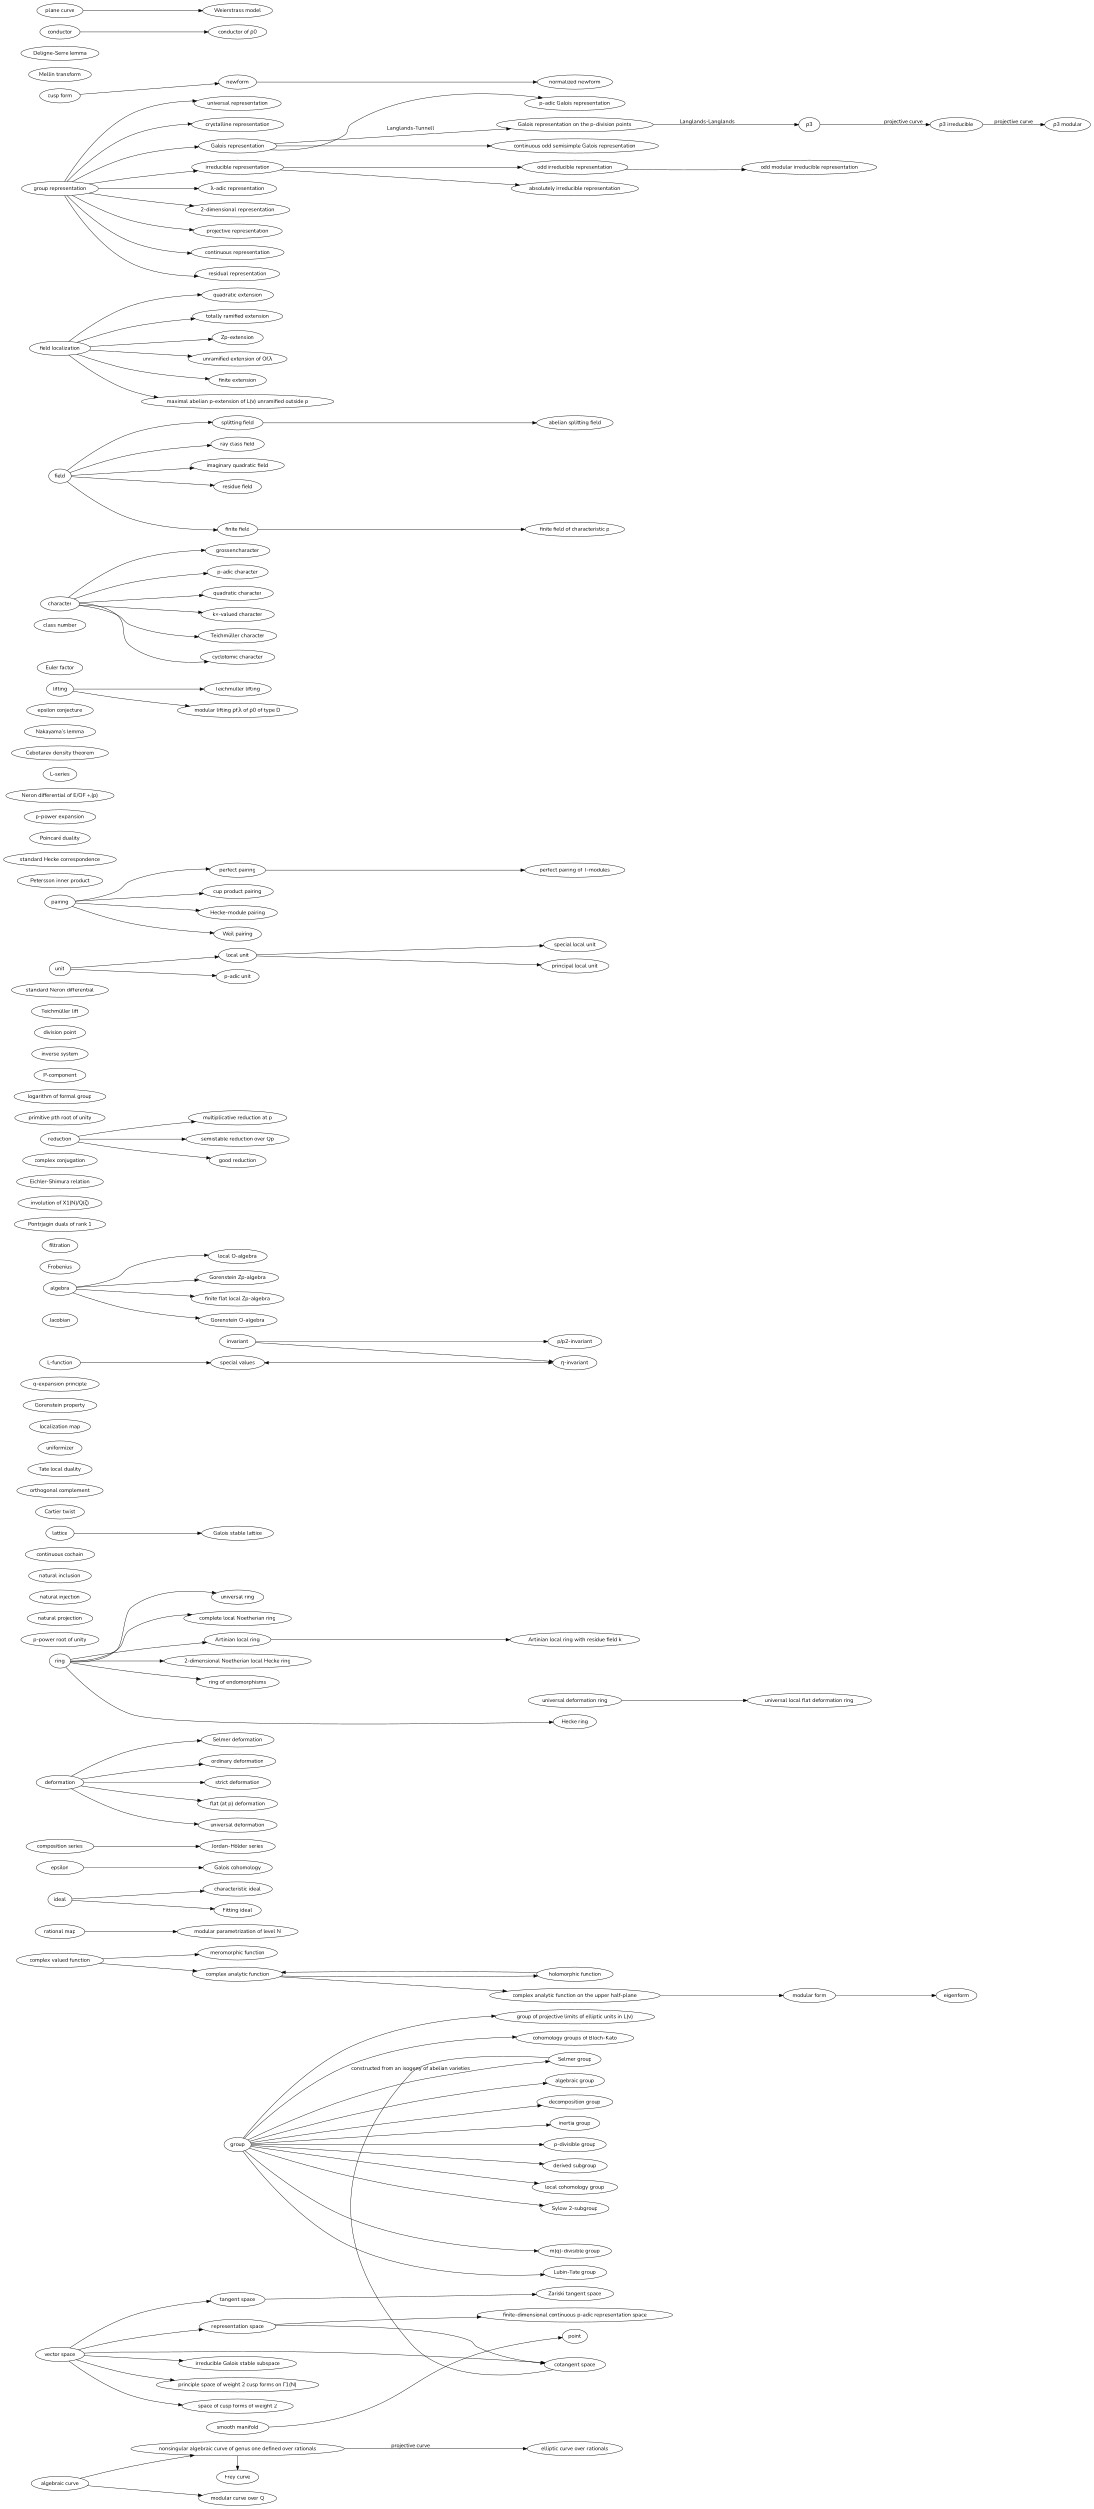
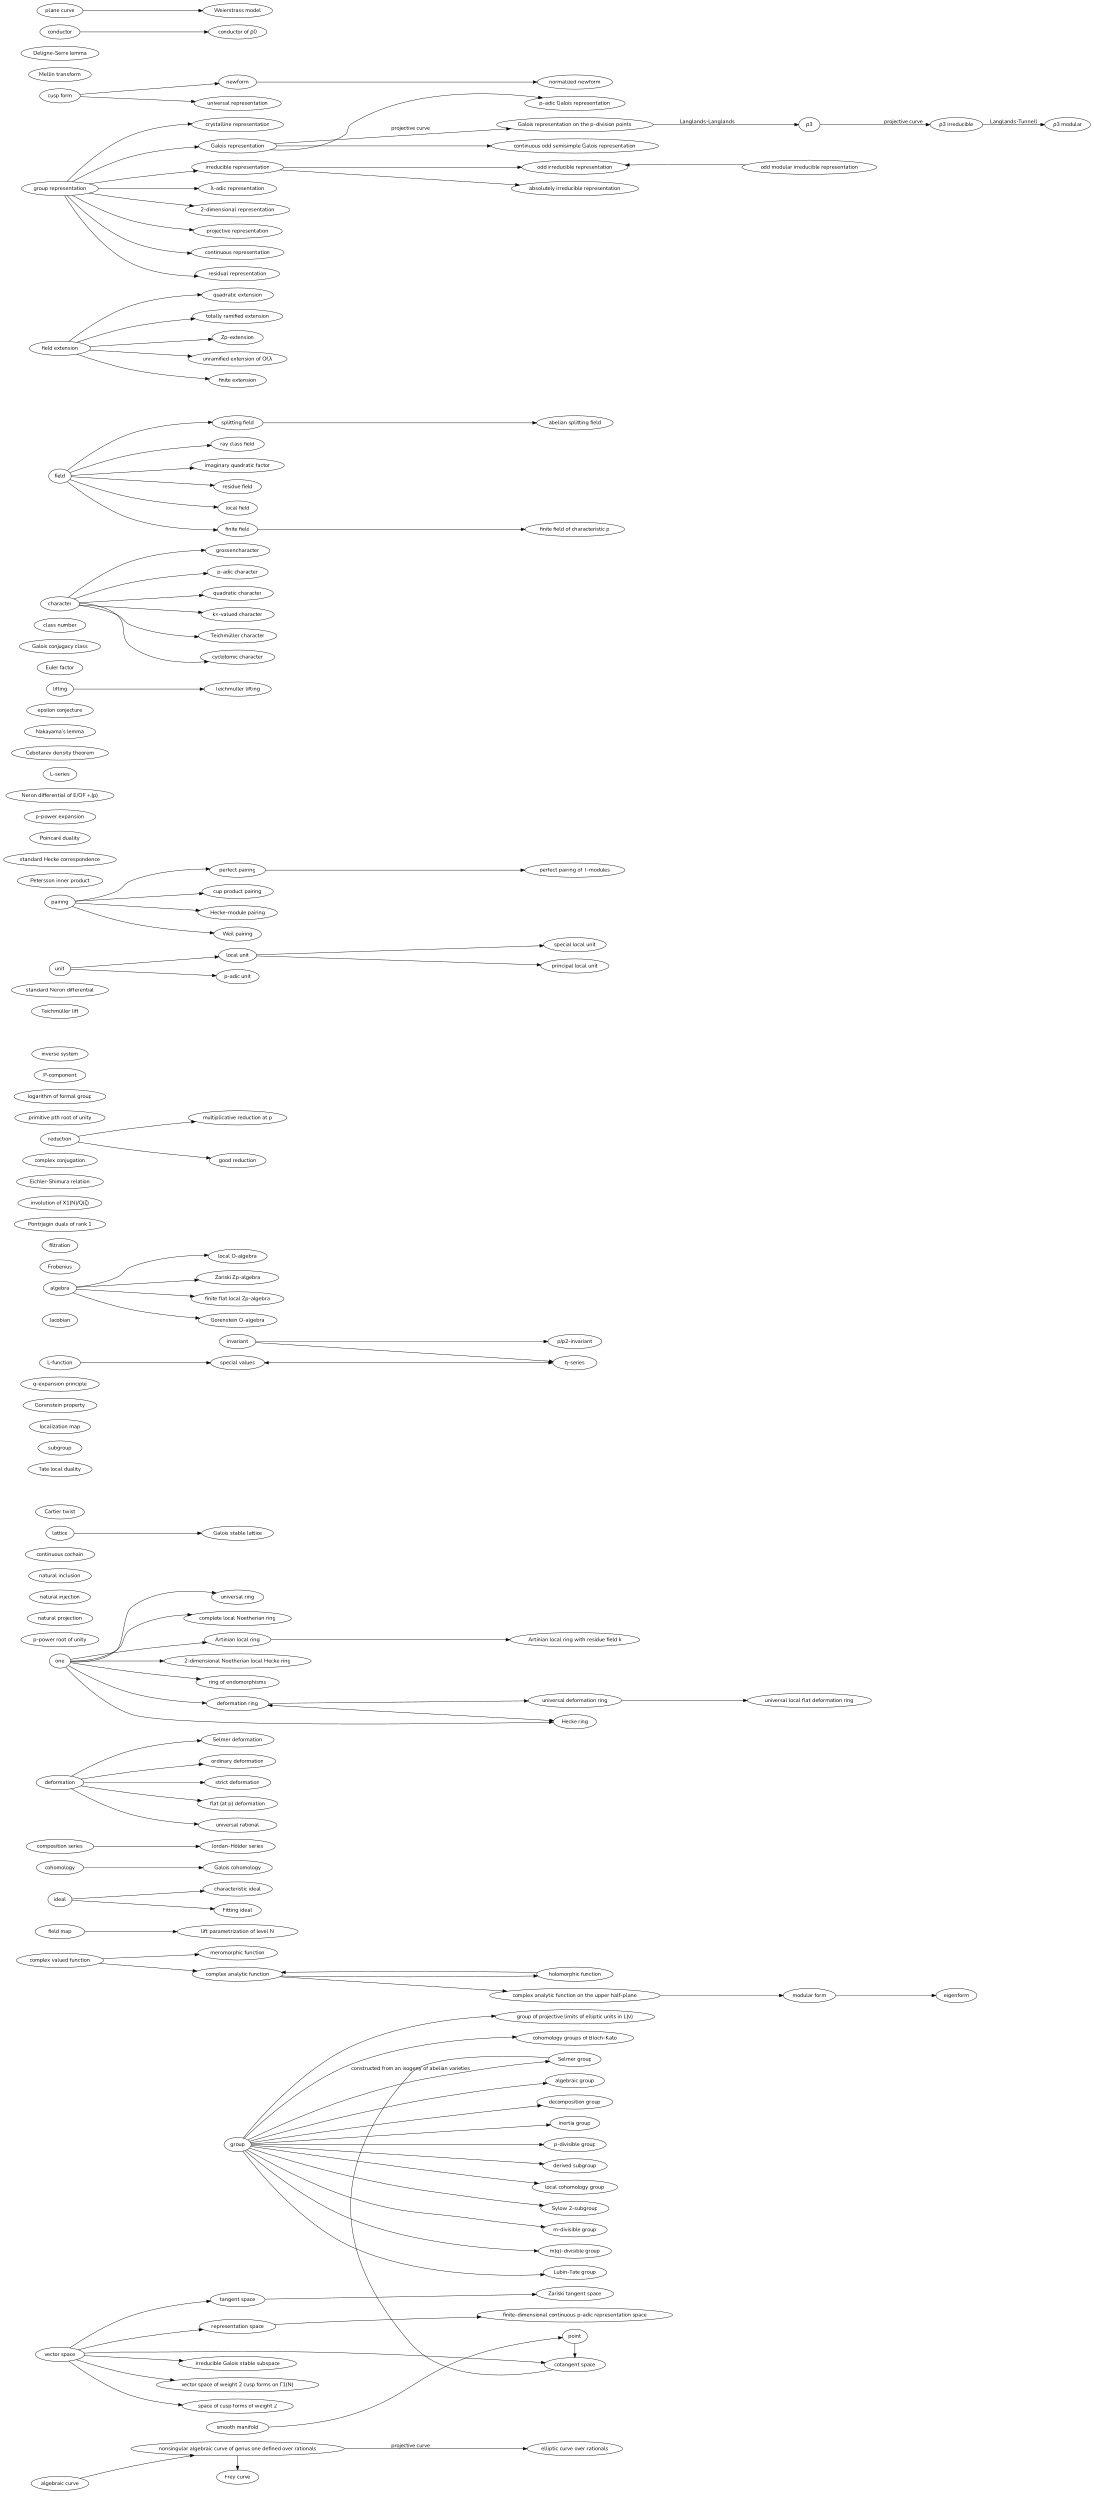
(117, 122) -> (136, 99)
(1014, 122) -> (1014, 122)
(411, 128) -> (411, 128)
(683, 170) -> (687, 165)
(60, 348) -> (60, 348)
(238, 402) -> none
(238, 465) -> (238, 465)
none -> (238, 508)
none -> (60, 646)
(238, 710) -> none
(60, 1033) -> none
(238, 1139) -> none
(238, 1278) -> (238, 1278)
(575, 1363) -> (575, 1363)
(60, 1448) -> (60, 1448)
(60, 1491) -> none
(60, 1661) -> (60, 1661)
none -> (238, 1704)
(238, 1825) -> (238, 1825)
(60, 1868) -> (60, 1868)
(60, 1932) -> (60, 1932)
(238, 1932) -> (238, 1932)
none -> (575, 2230)
(411, 2330) -> (575, 2349)
(238, 2385) -> (238, 2385)
(238, 2498) -> none
